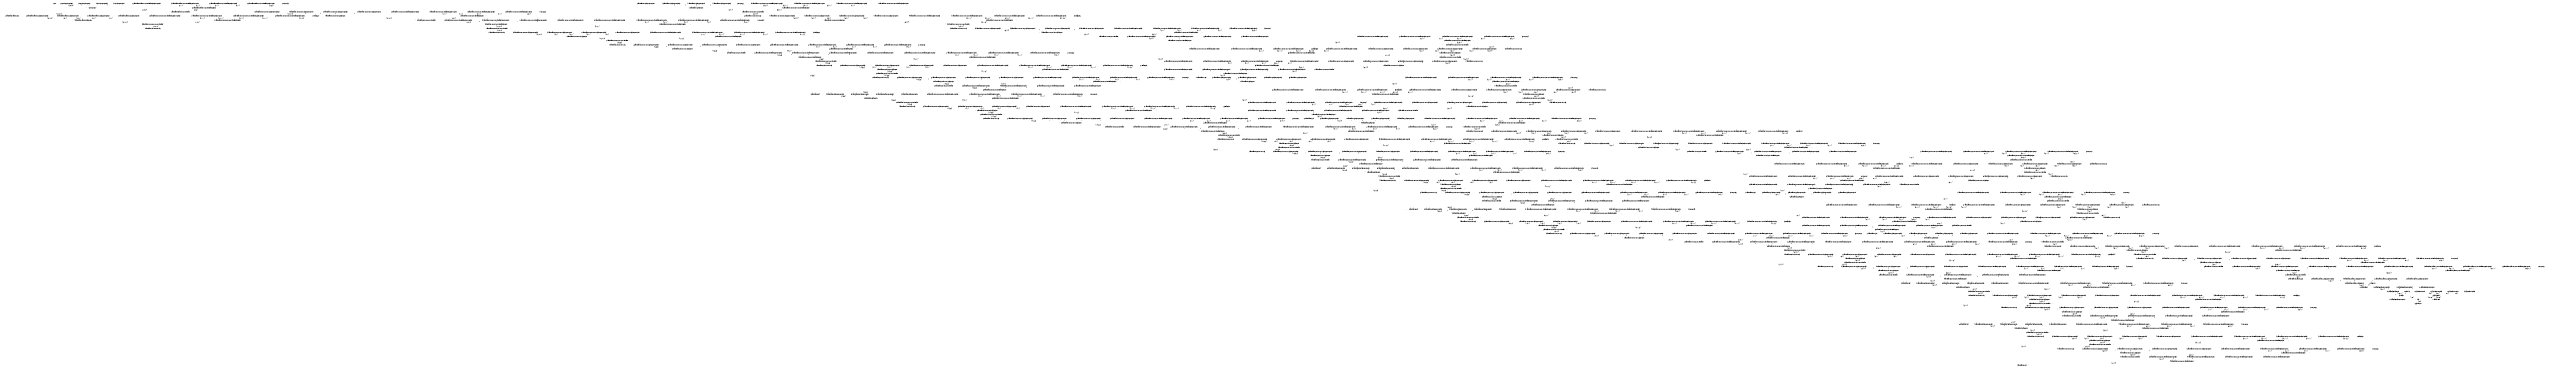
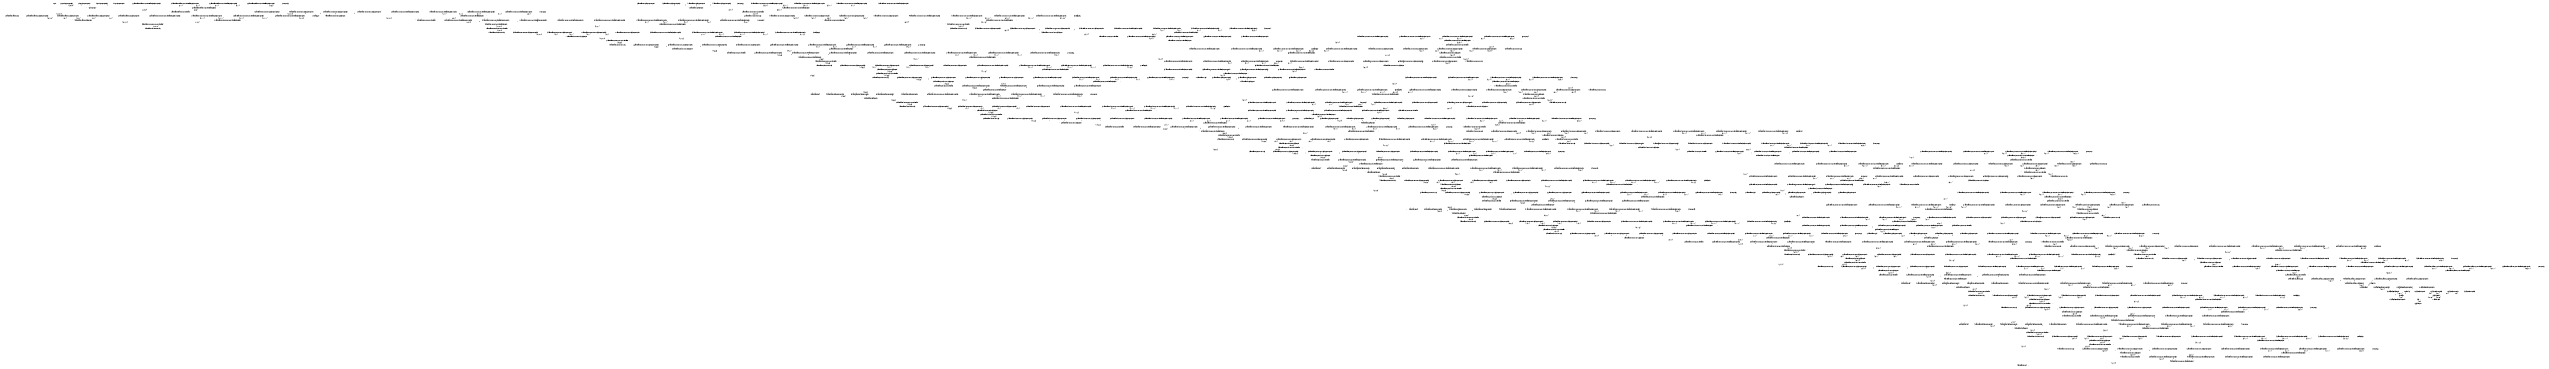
(2410, 298) -> (2399, 297)
